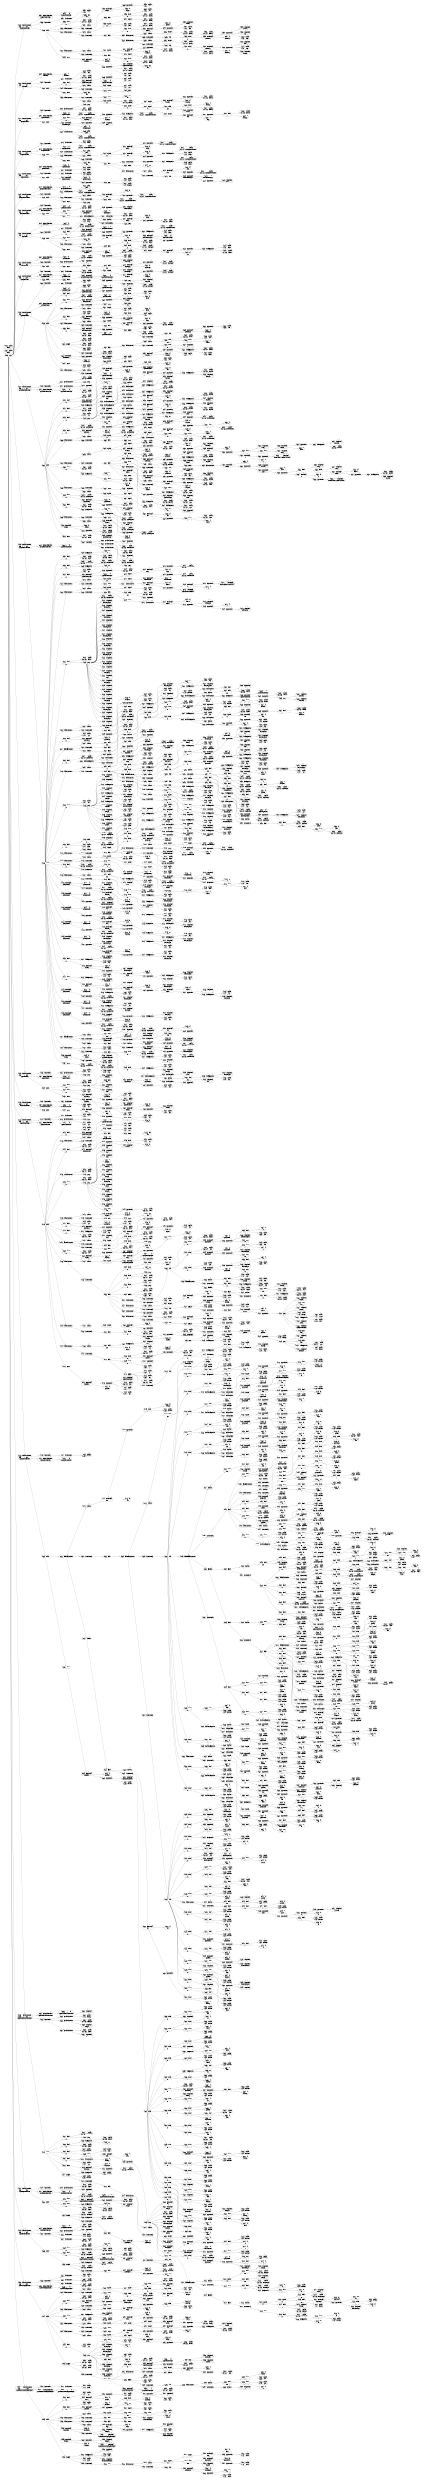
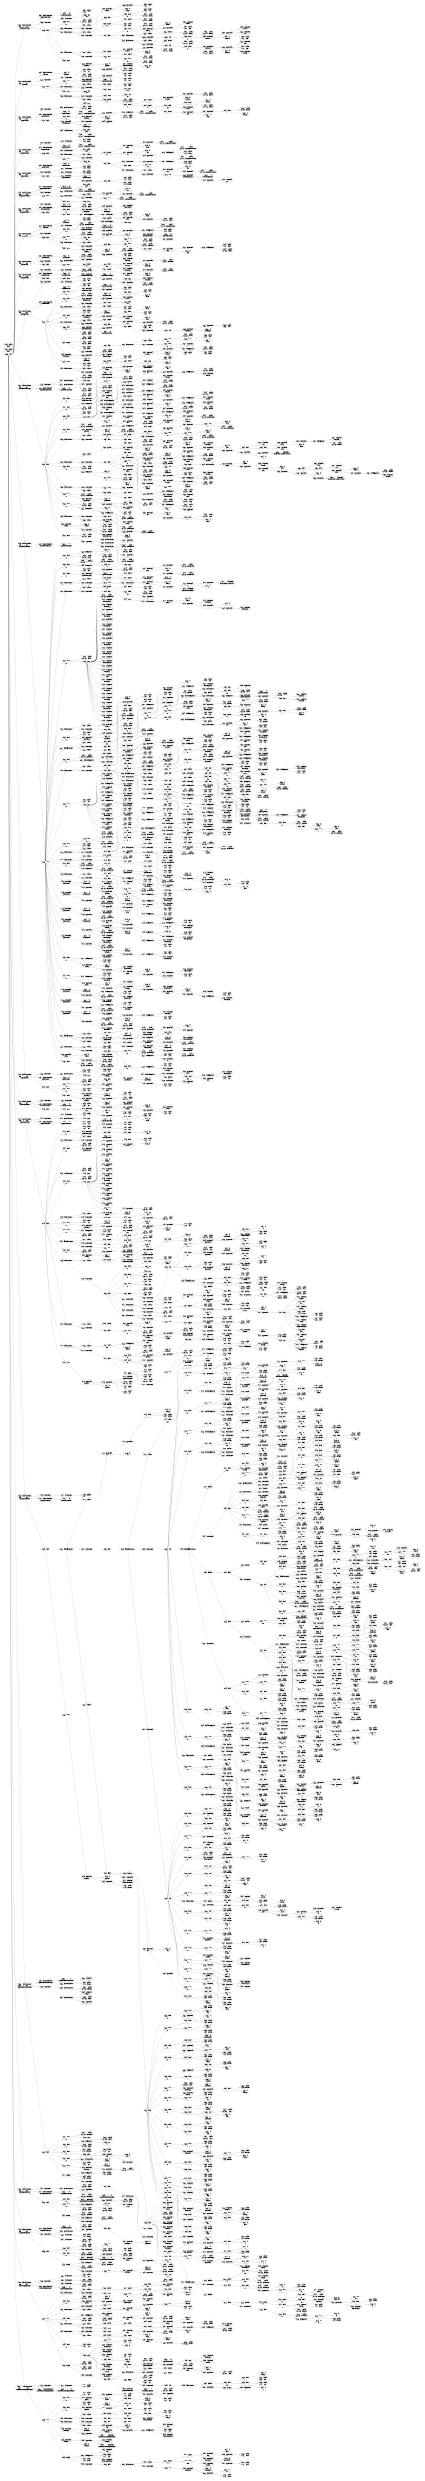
(148, 333) -> none
